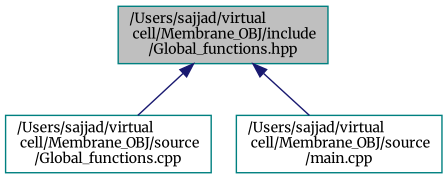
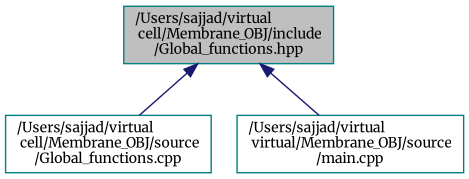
(339, 144) -> (350, 144)
